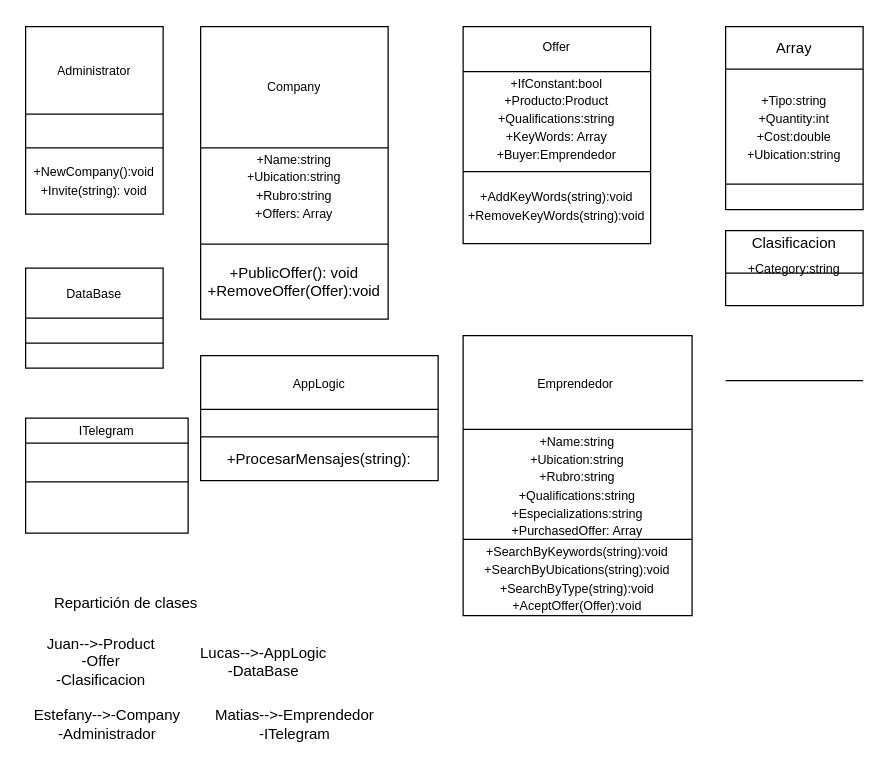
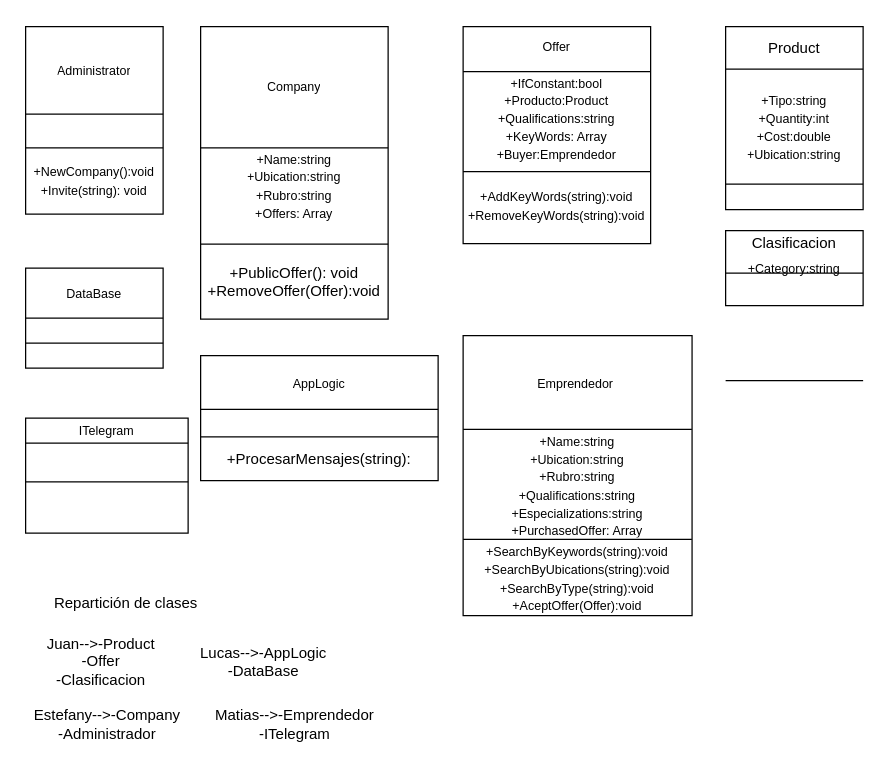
(794, 48) -> (794, 48)
